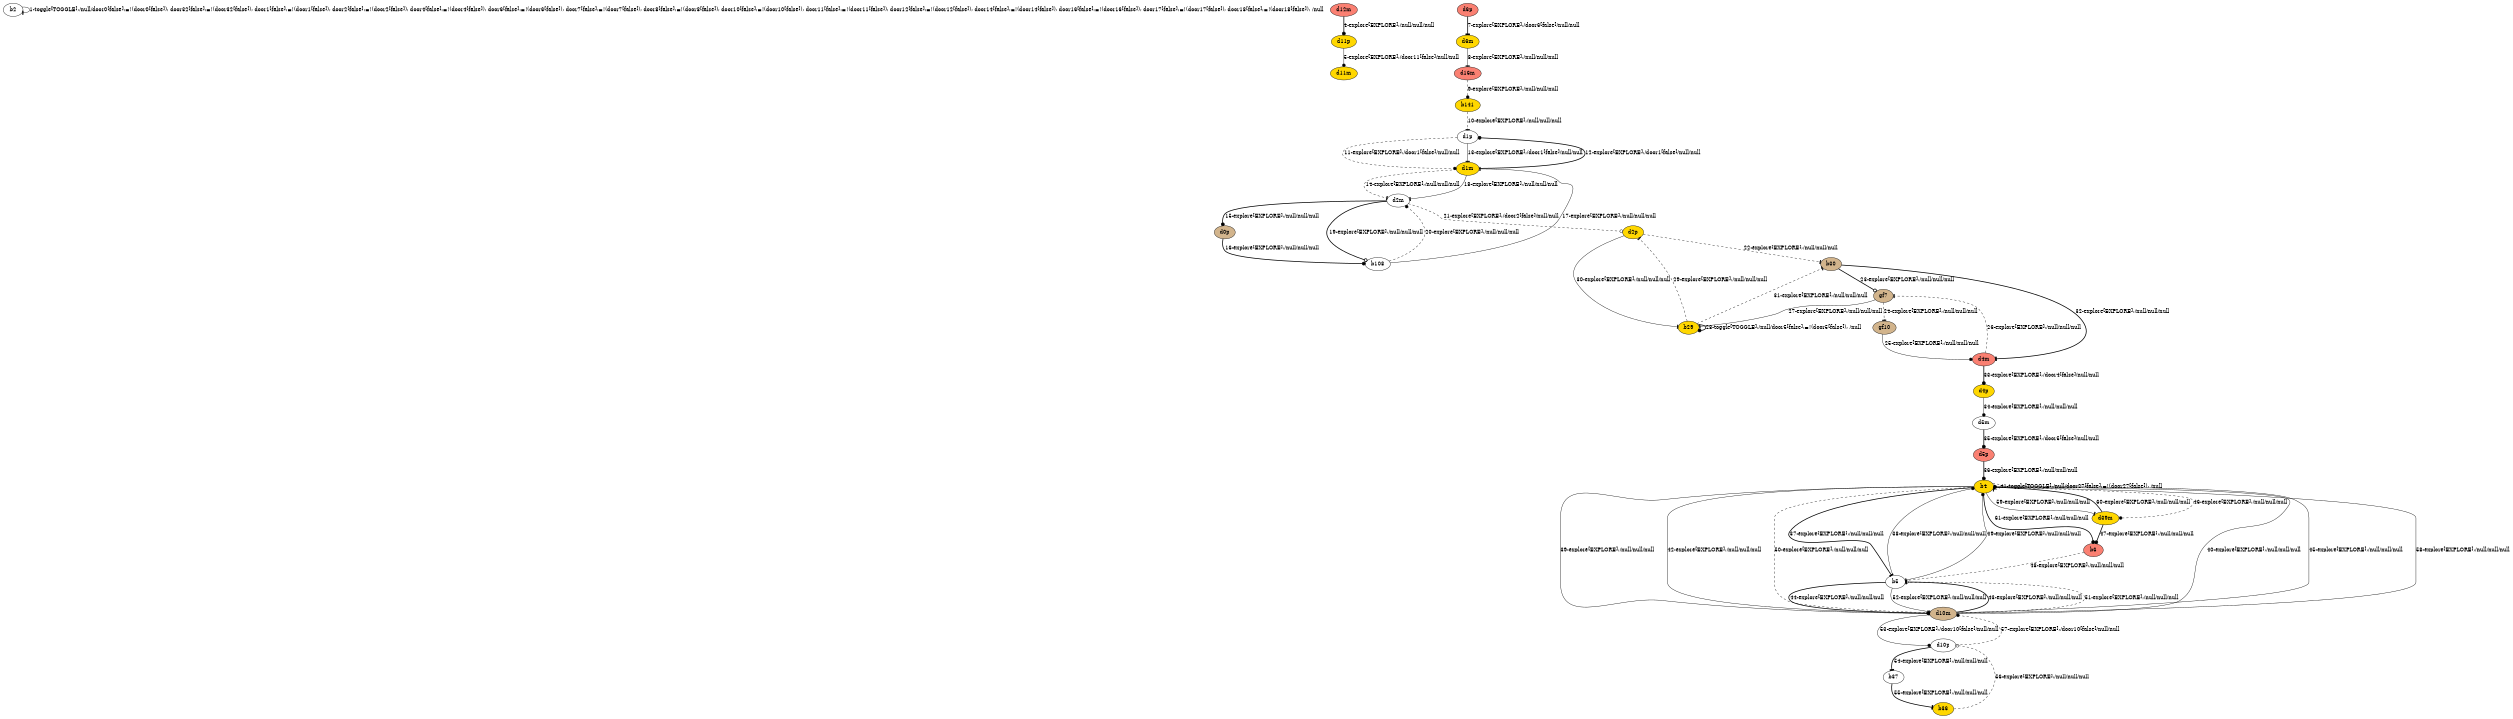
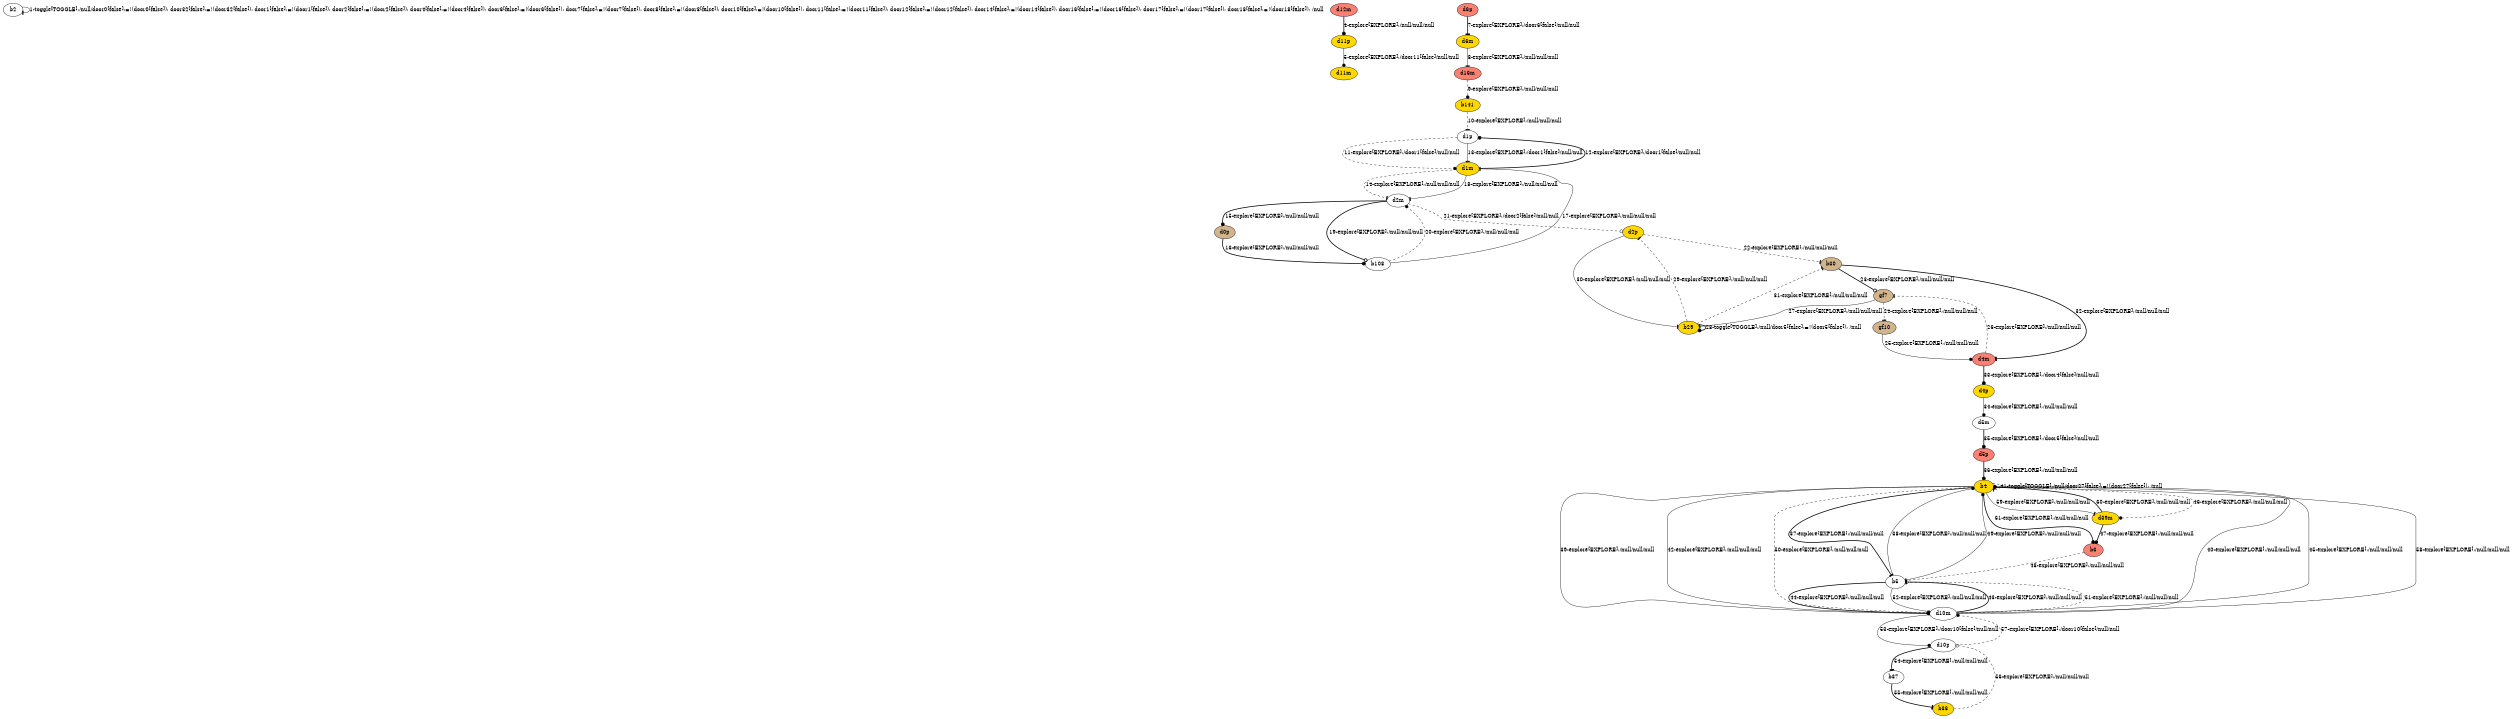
(1943, 614) -> (1943, 614)
